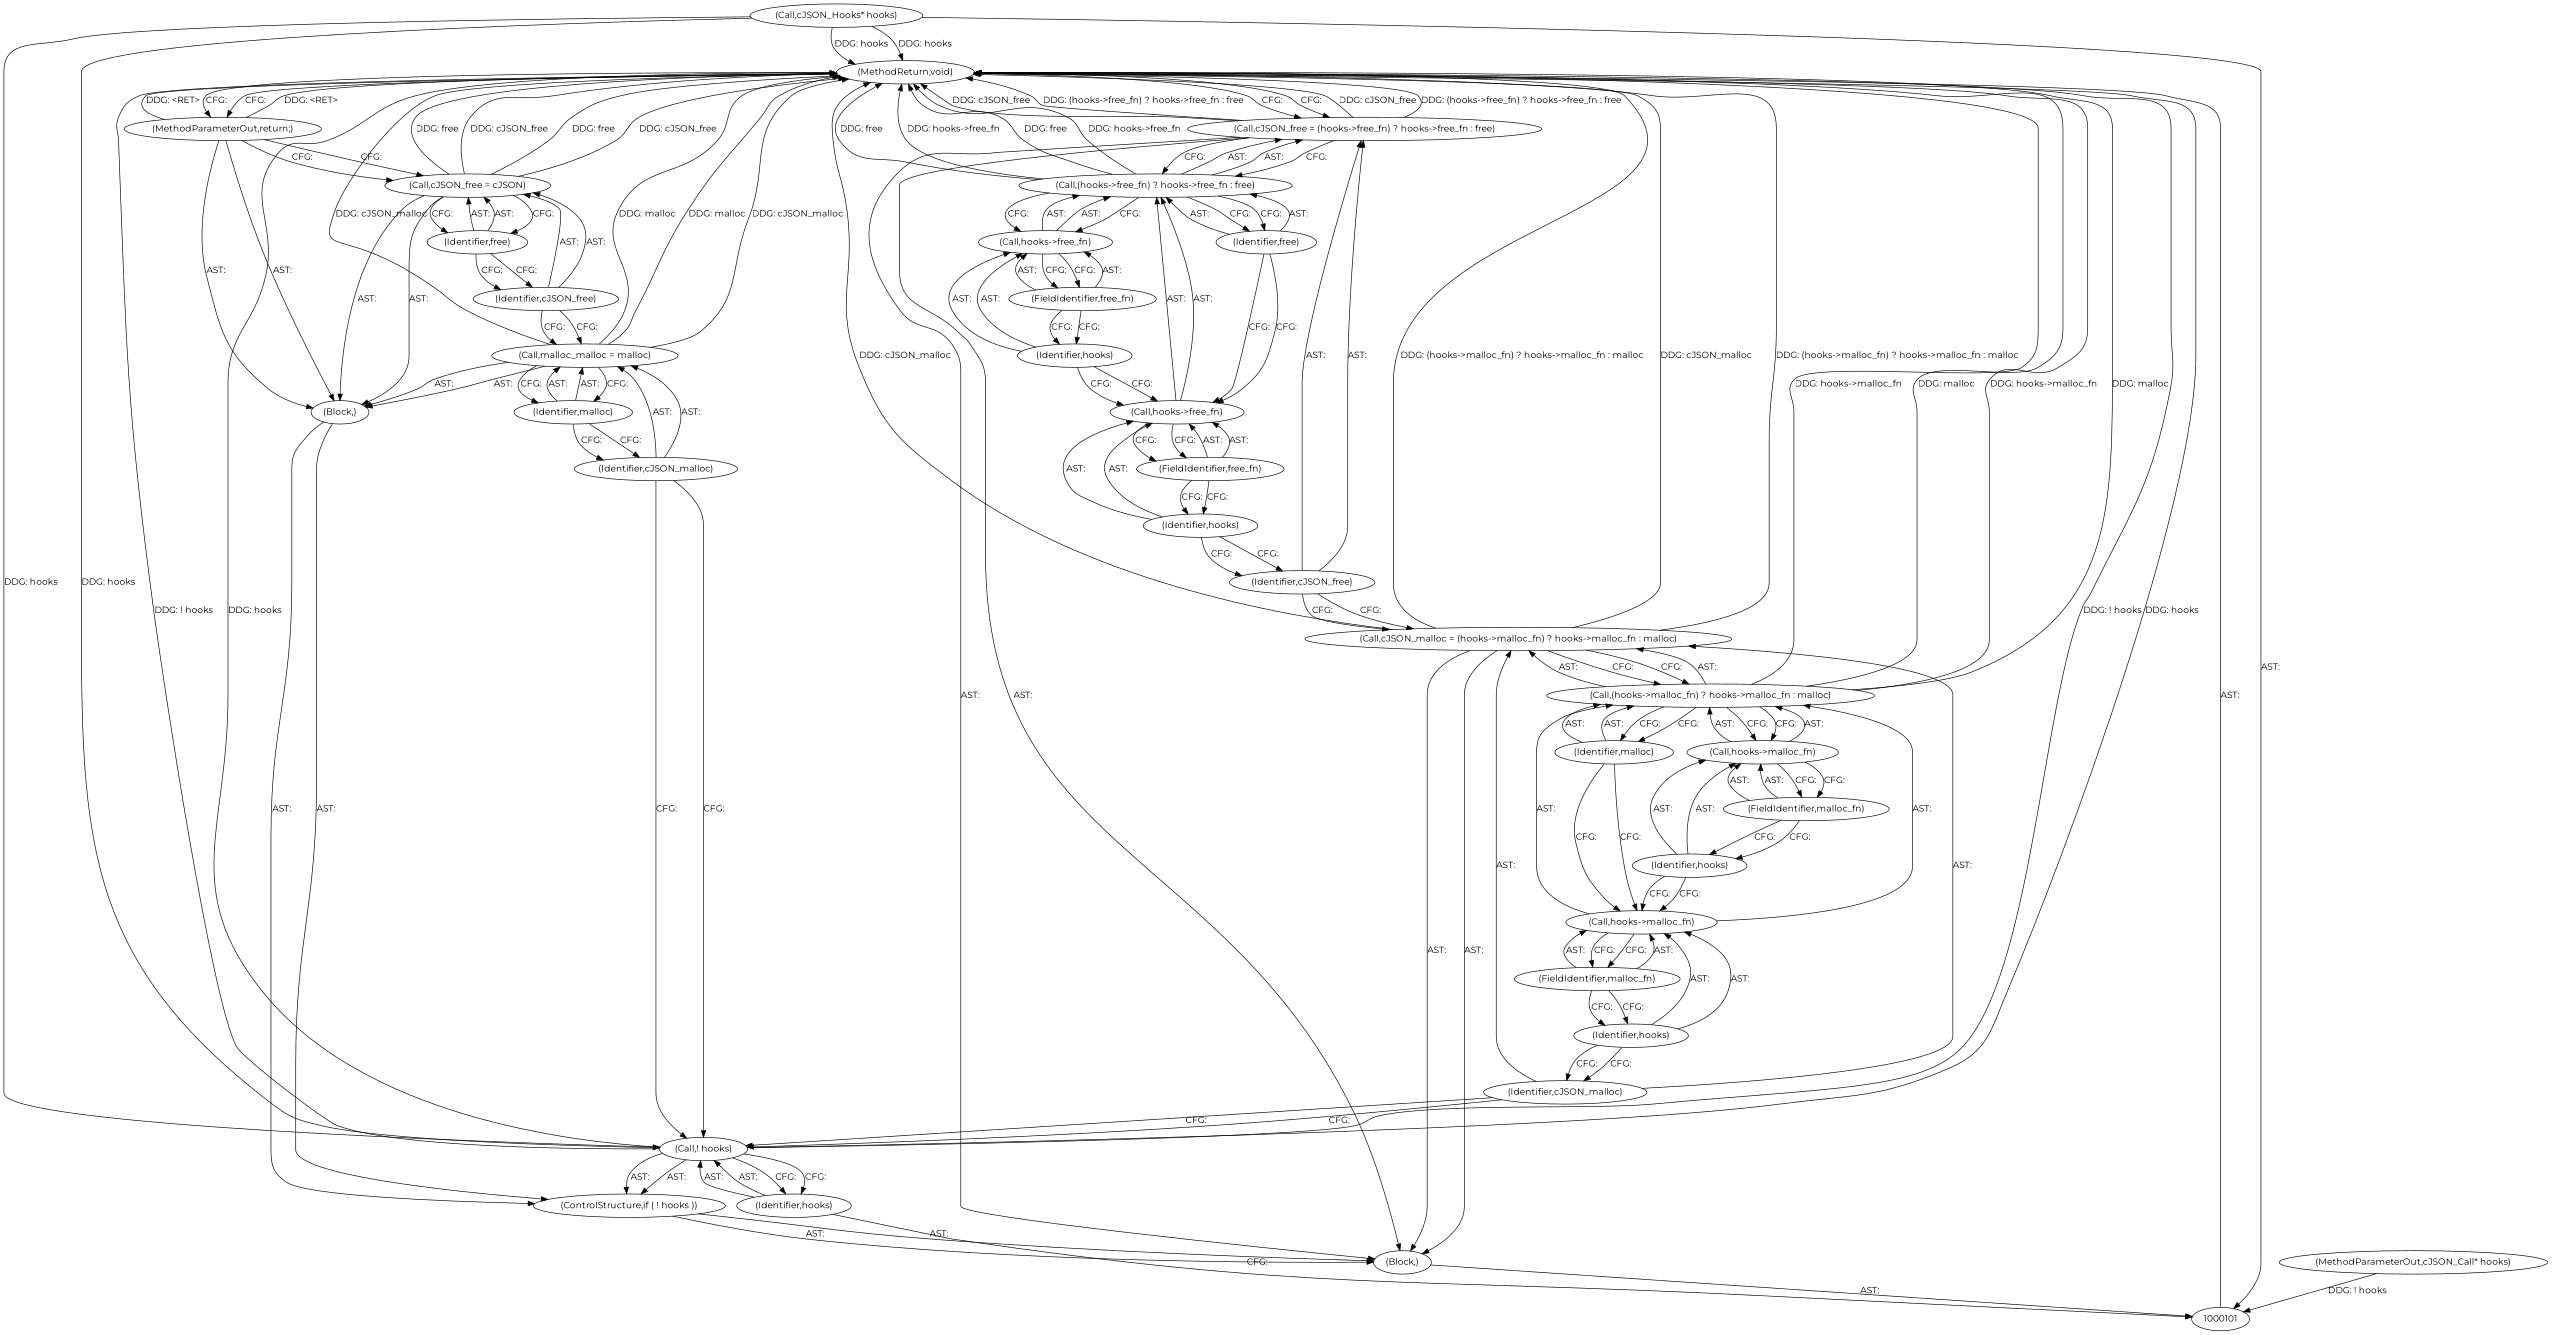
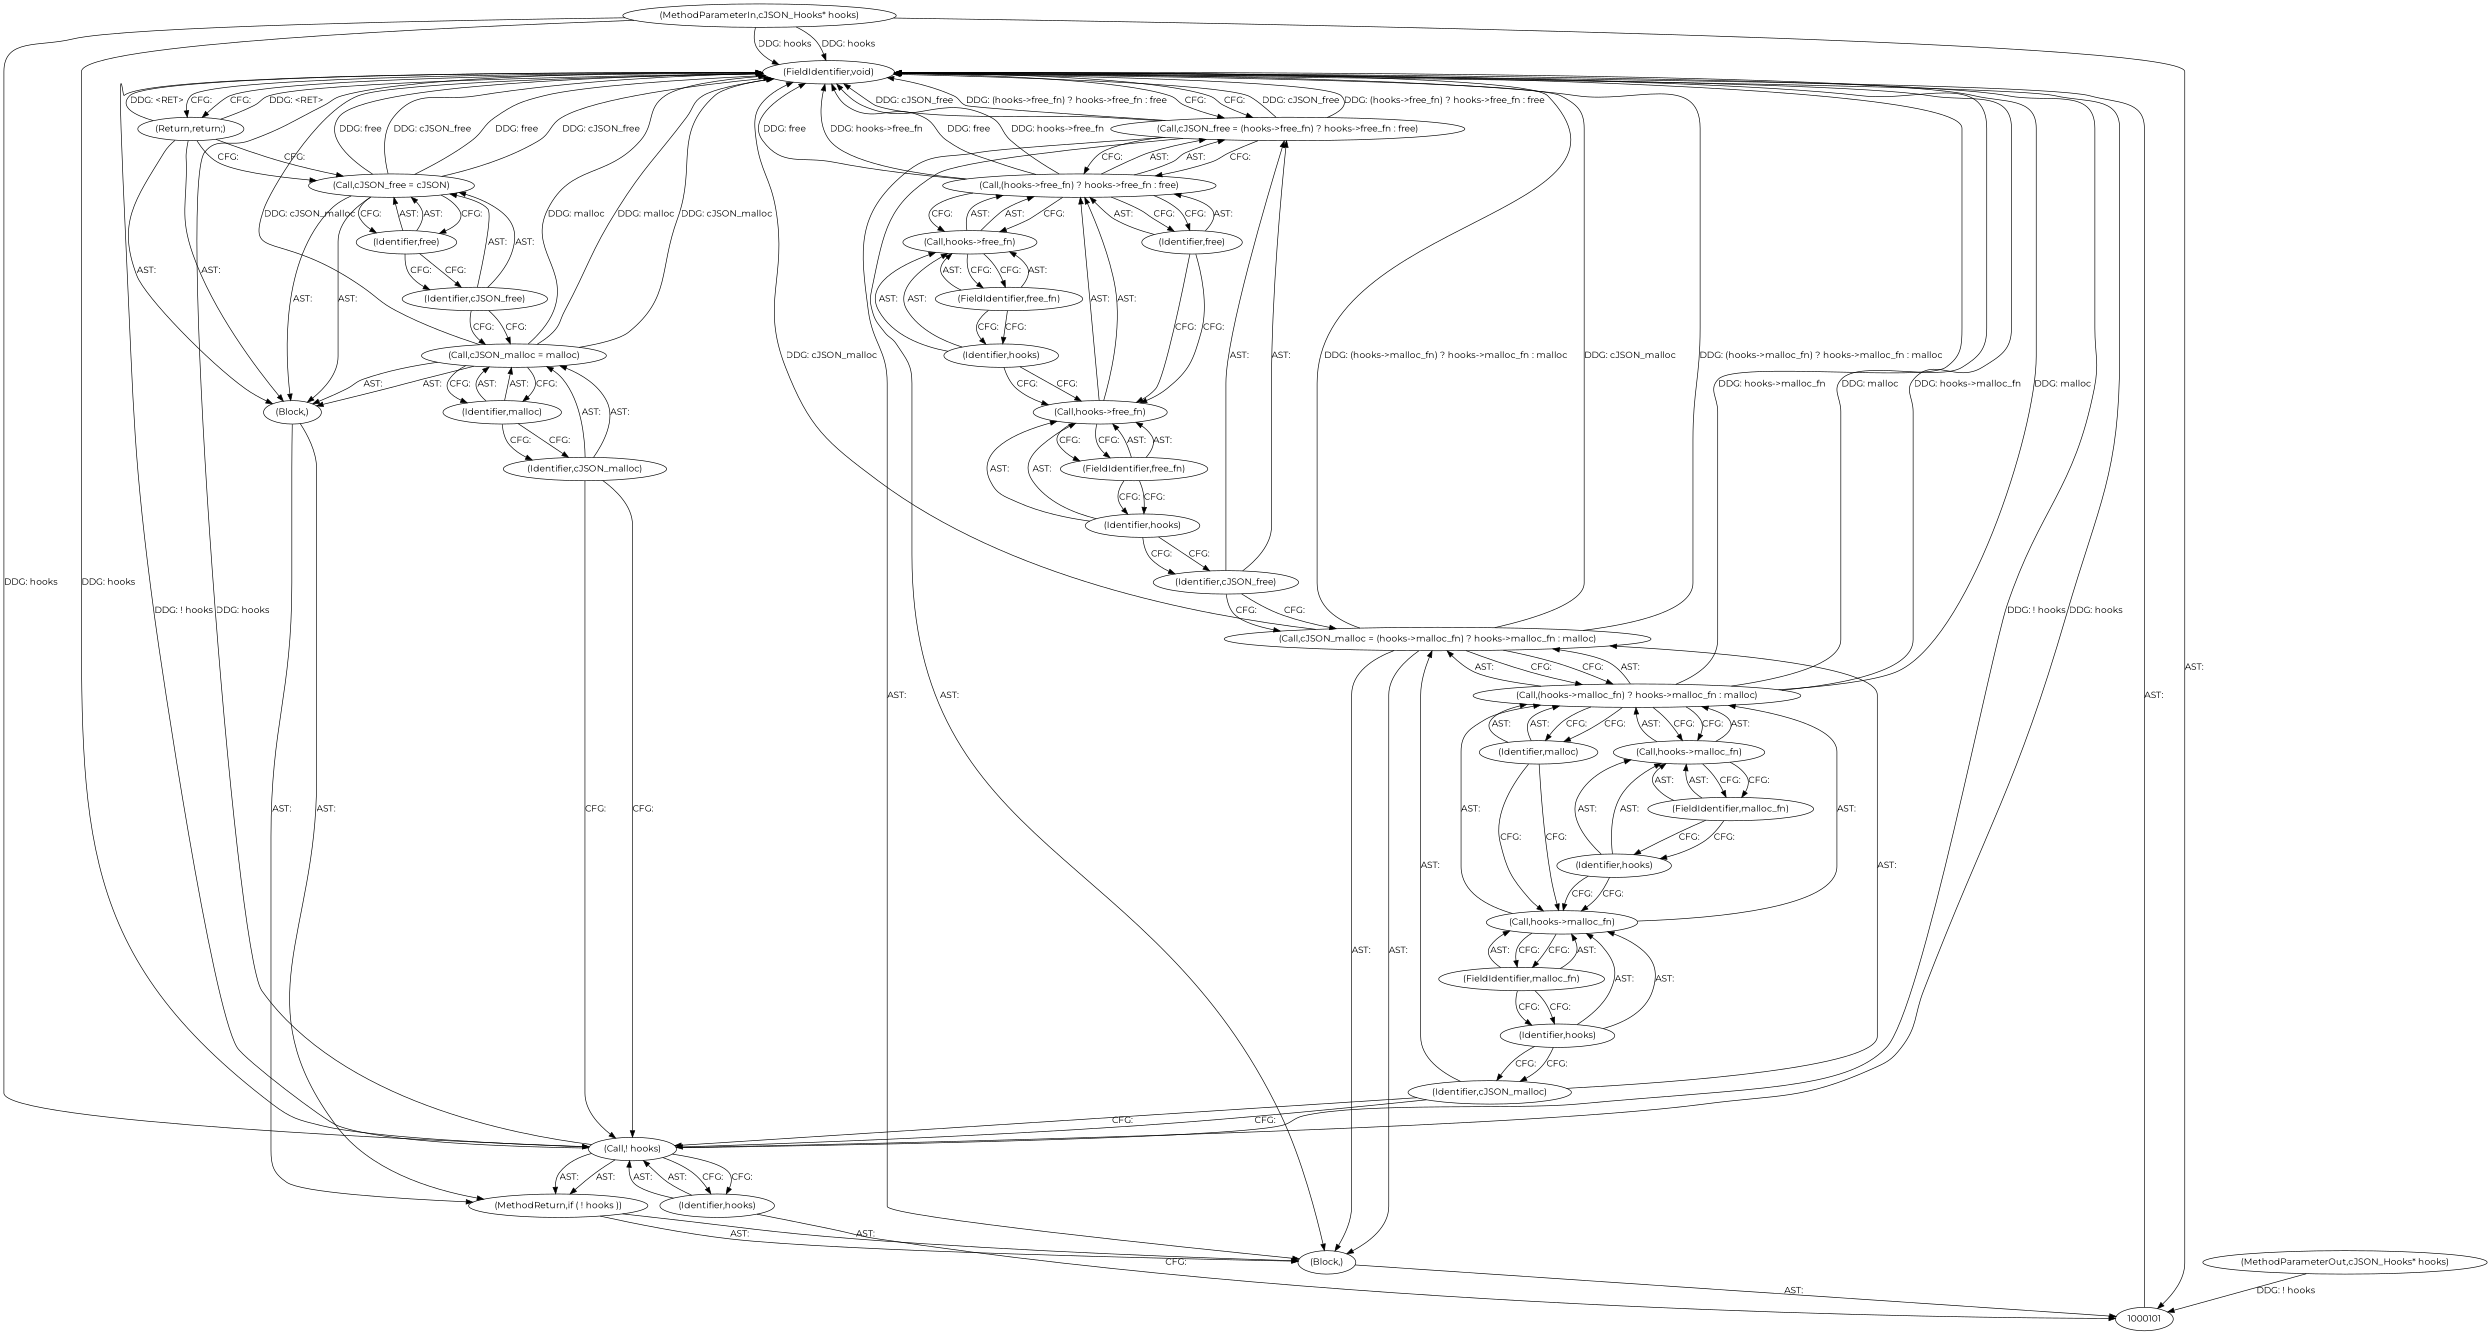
(836, 16) -> (760, 16)
(905, 72) -> (829, 72)
(223, 129) -> (191, 129)
(585, 356) -> (514, 356)
(629, 1206) -> (558, 1206)
(2413, 1262) -> (2345, 1262)
